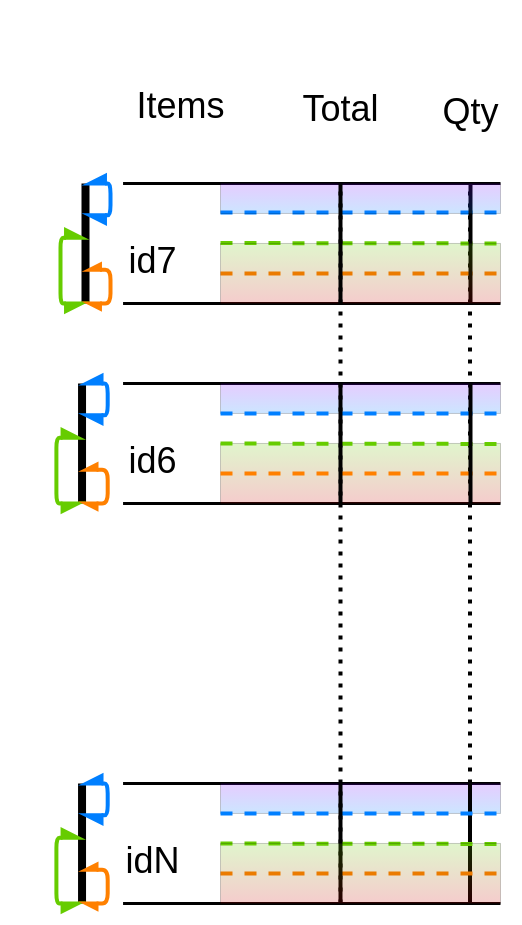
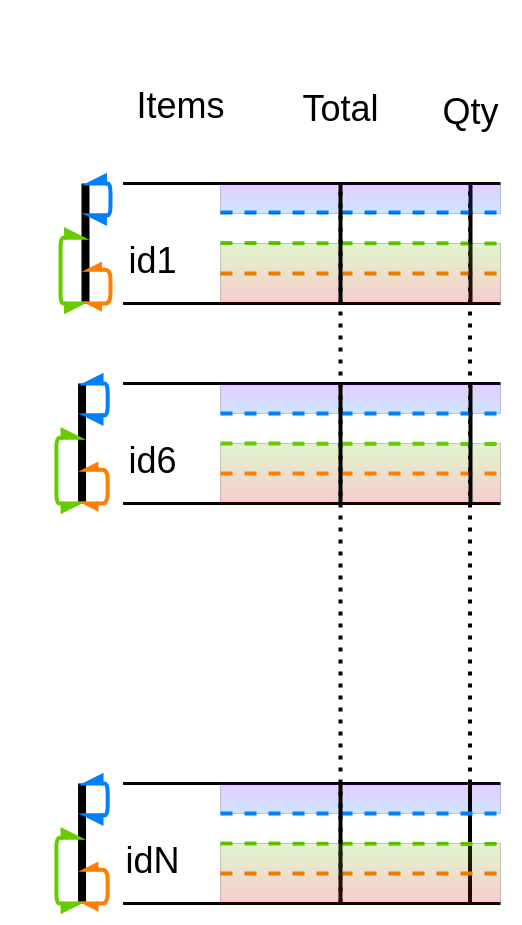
(153, 261) -> (153, 261)
